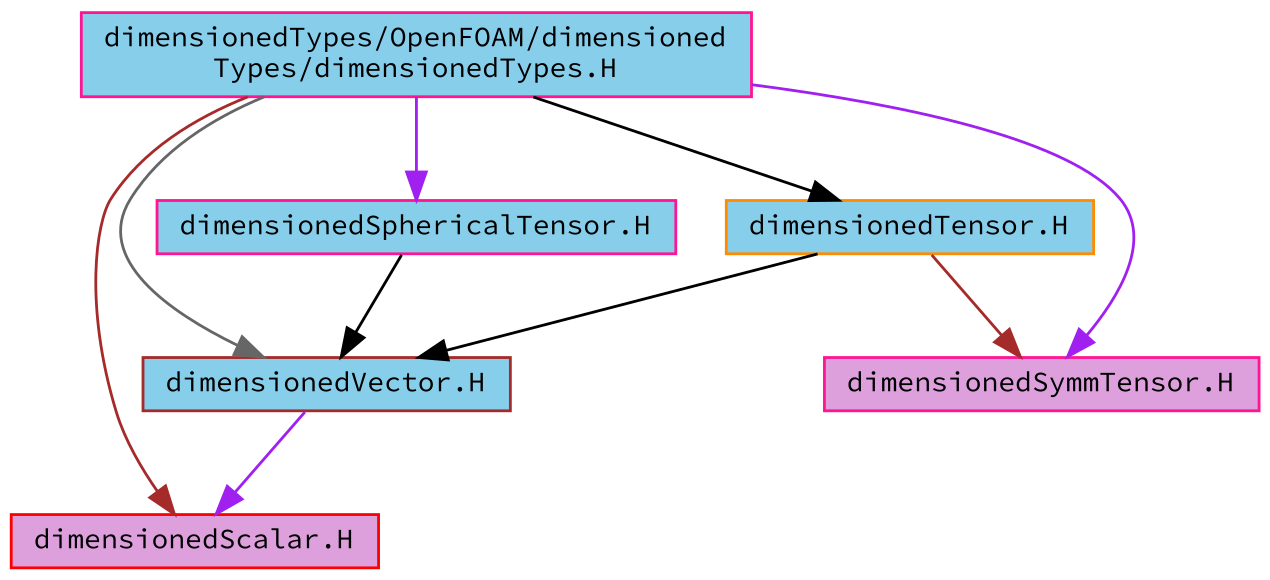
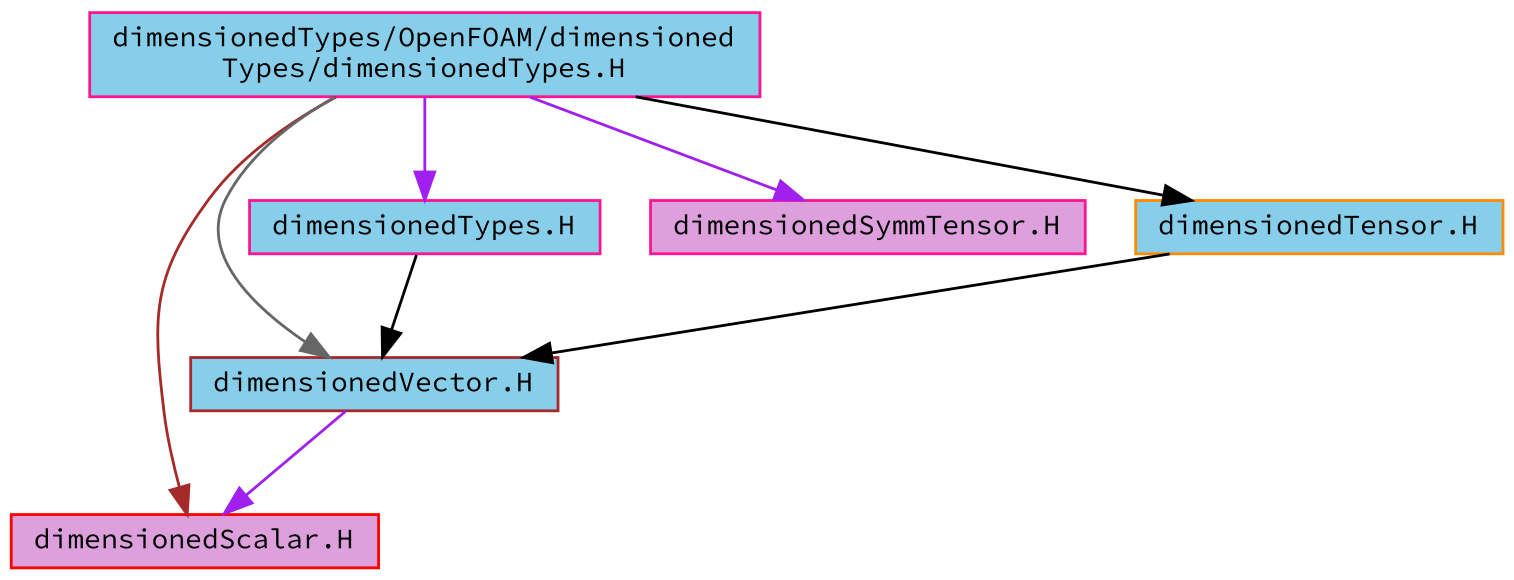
(416, 227) -> (425, 227)
(967, 295) -> none
